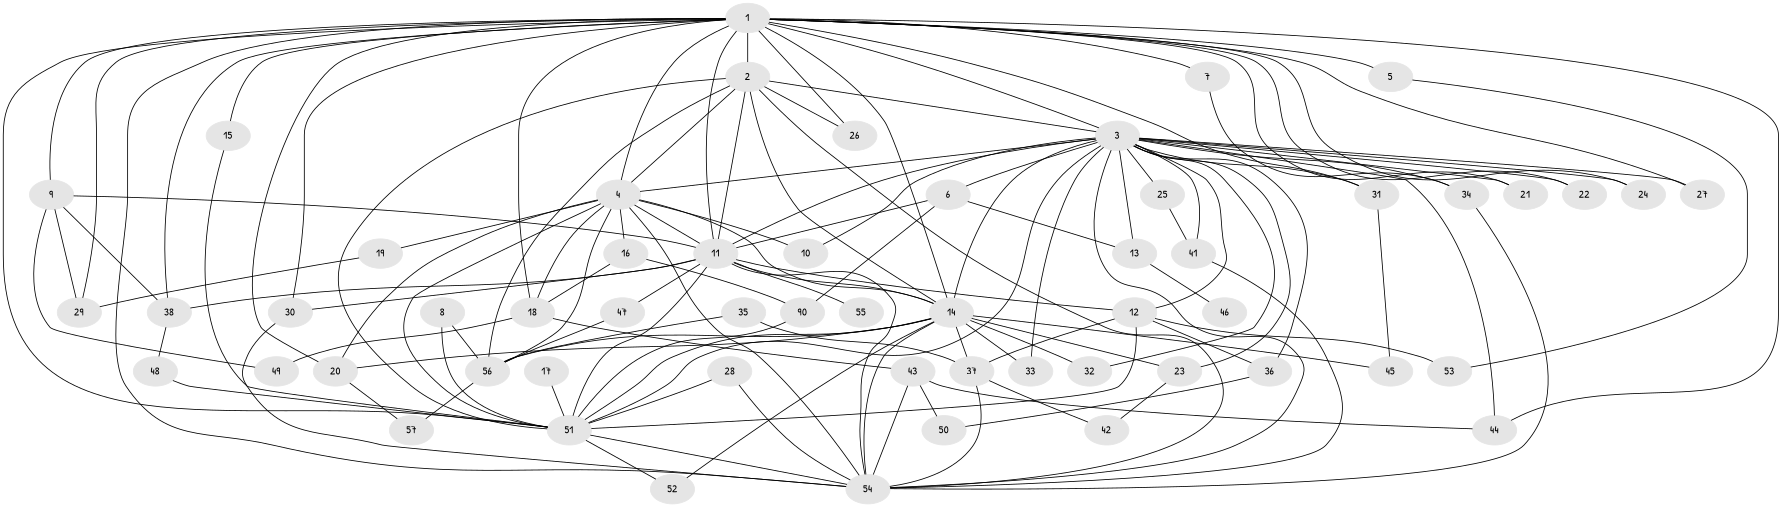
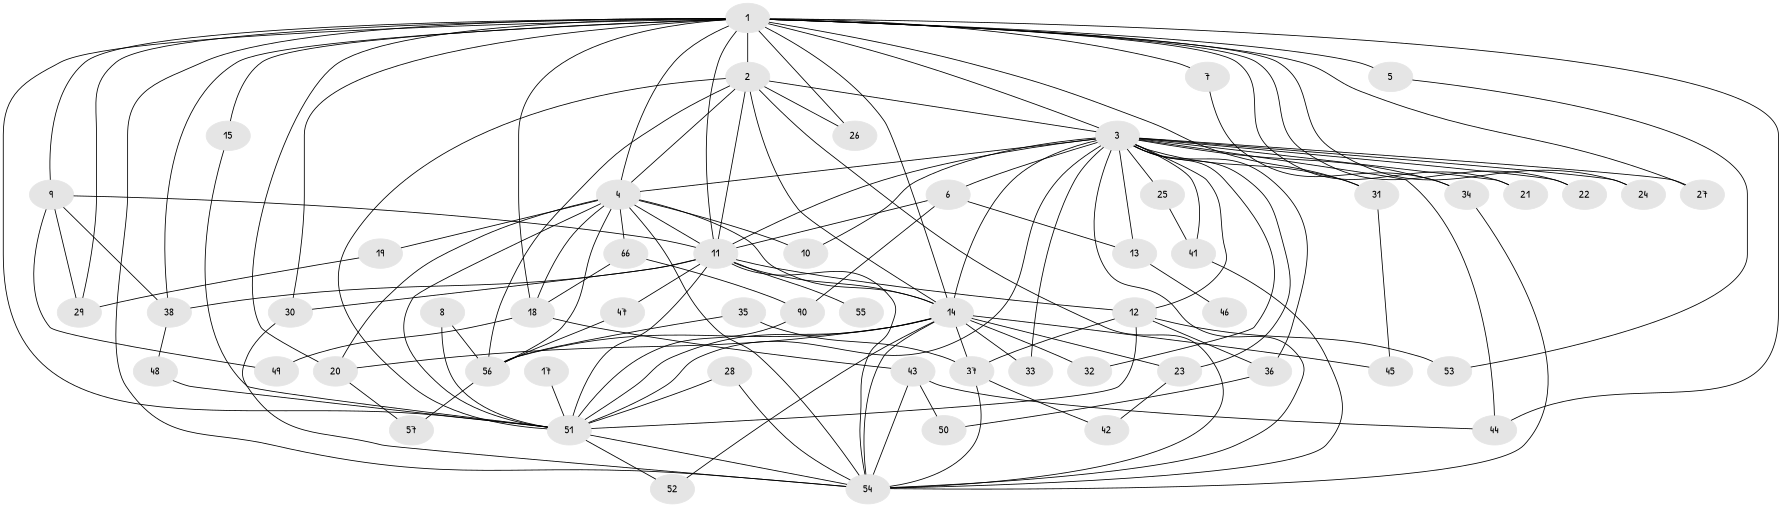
(626, 254) -> (626, 254)
